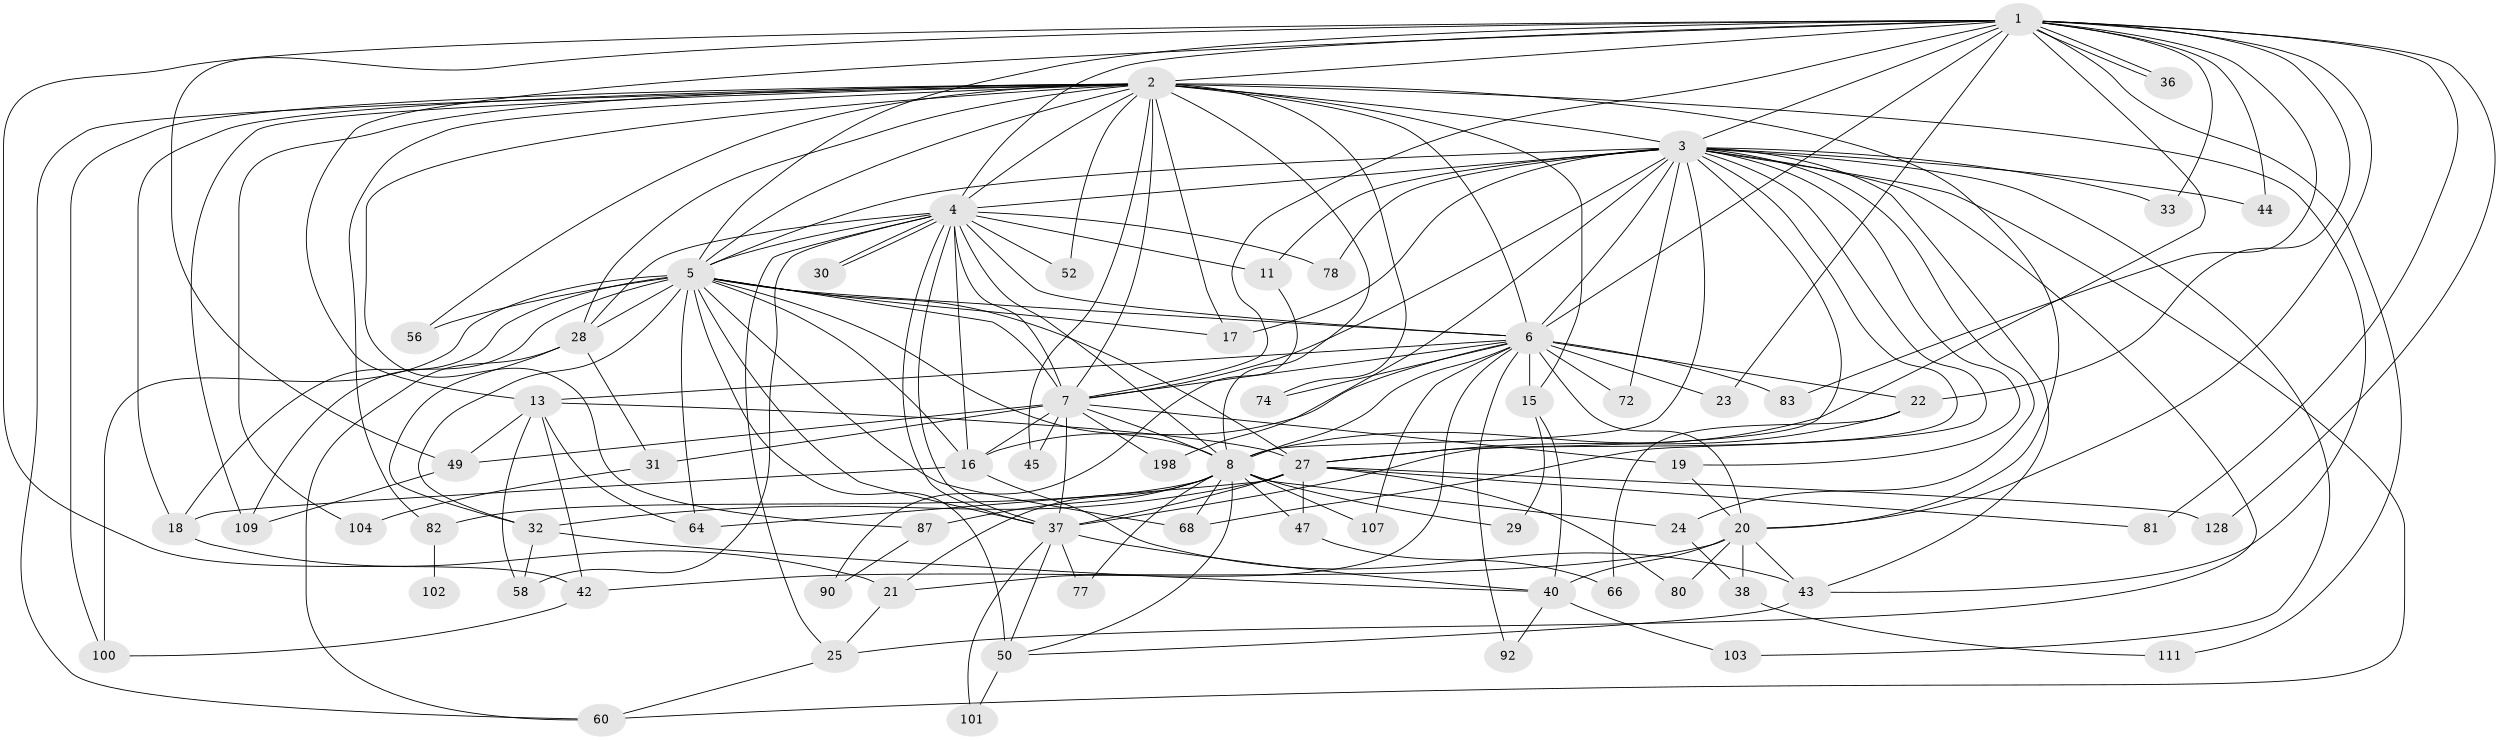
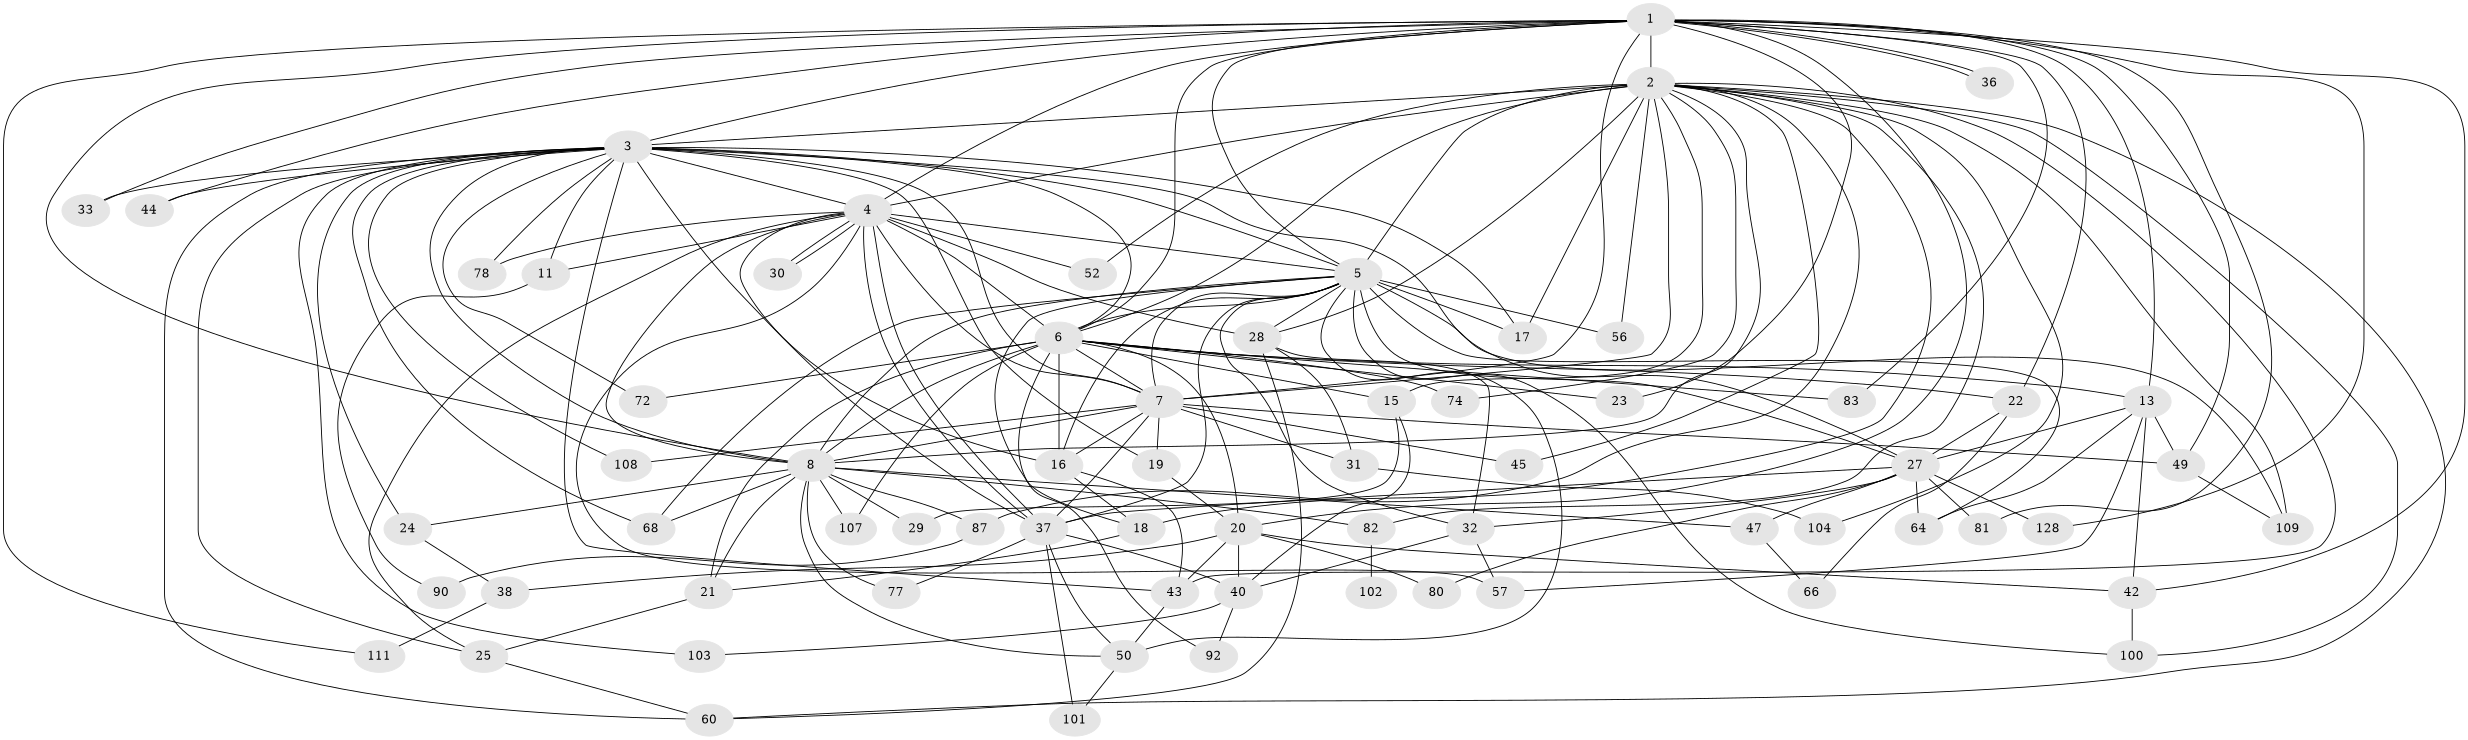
(1859, 148) -> none
(1165, 465) -> (626, 465)
(521, 593) -> (1500, 593)
